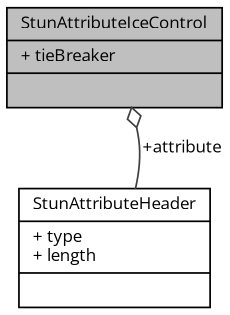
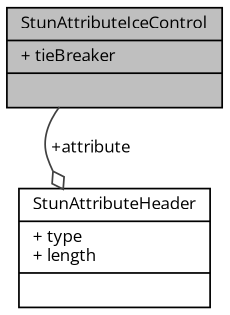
(140, 159) -> (46, 138)
